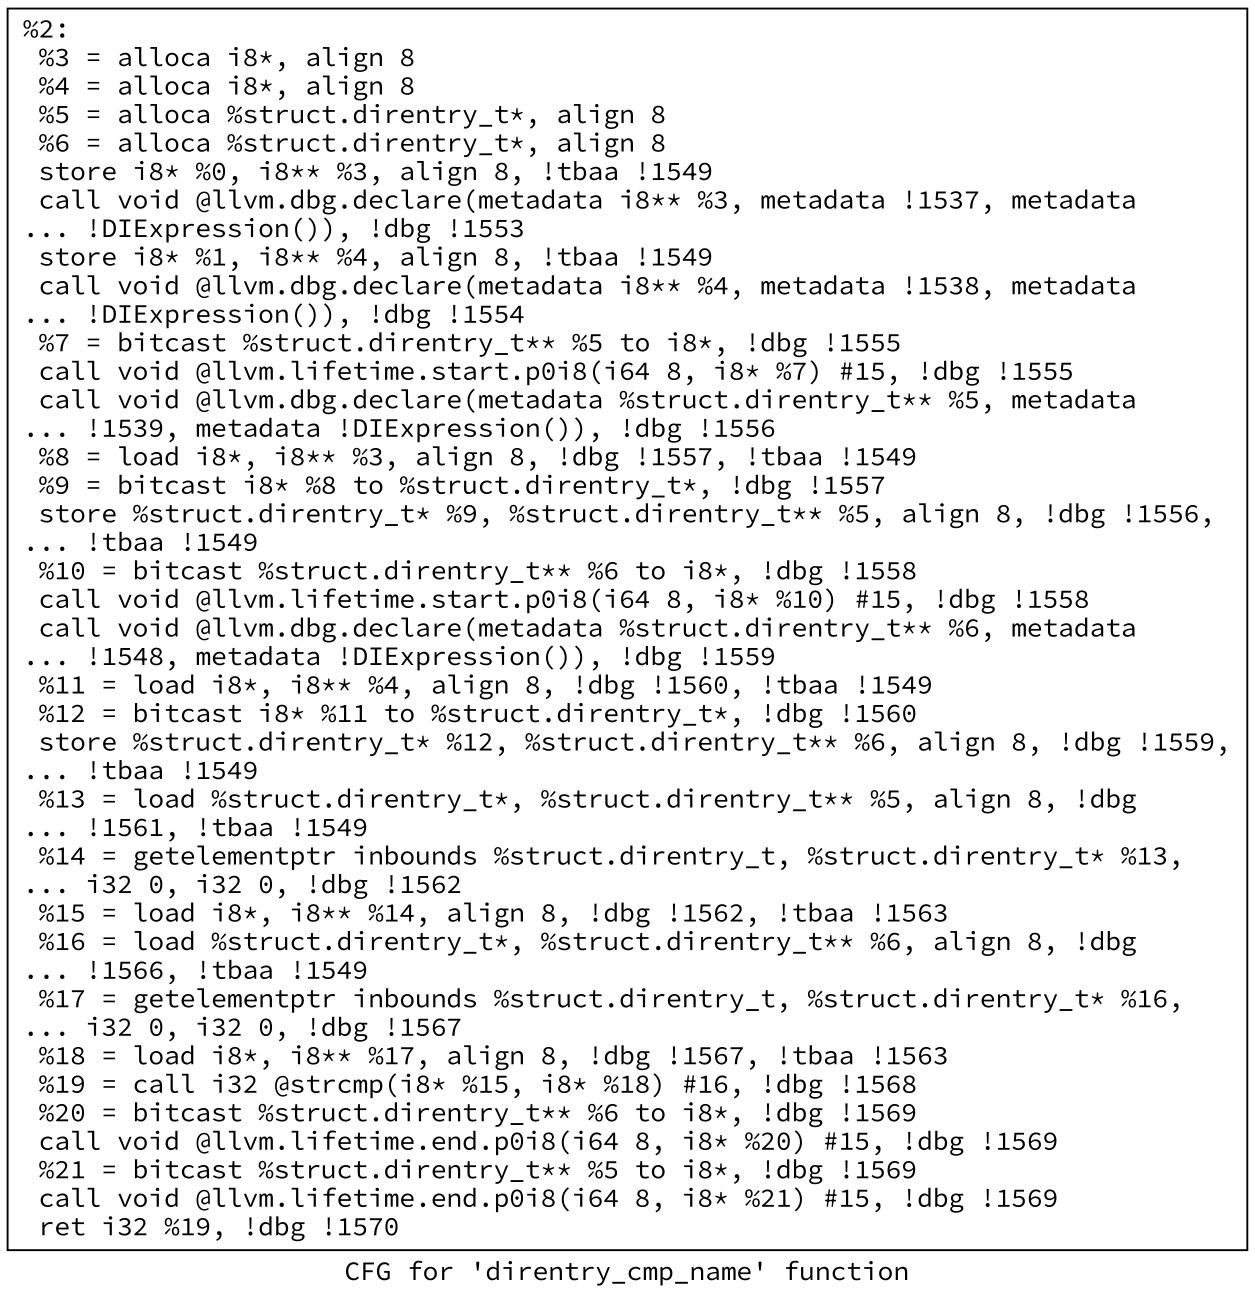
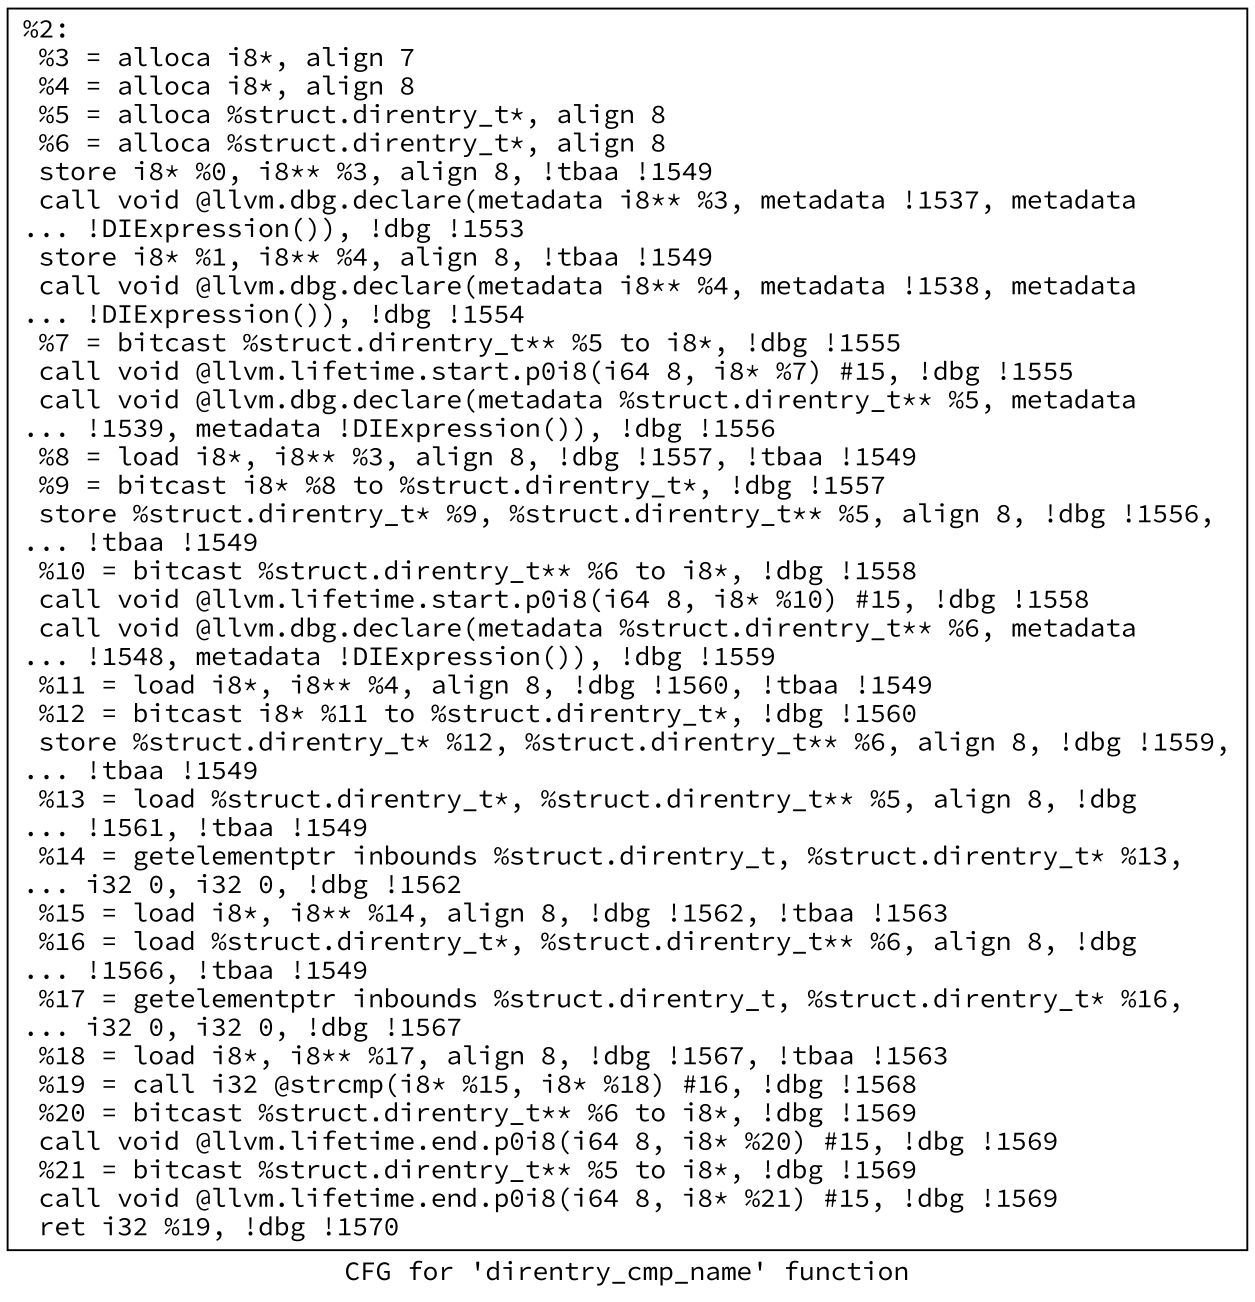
(220, 58) -> (220, 58)
